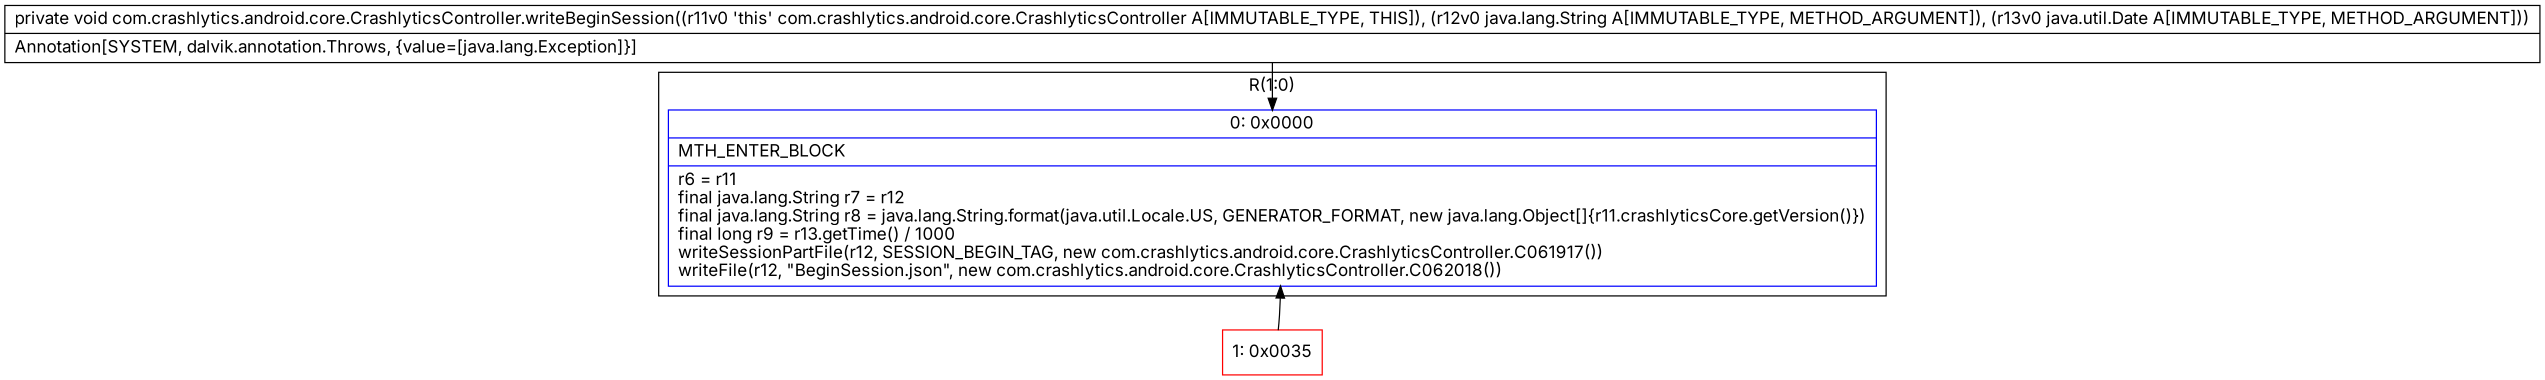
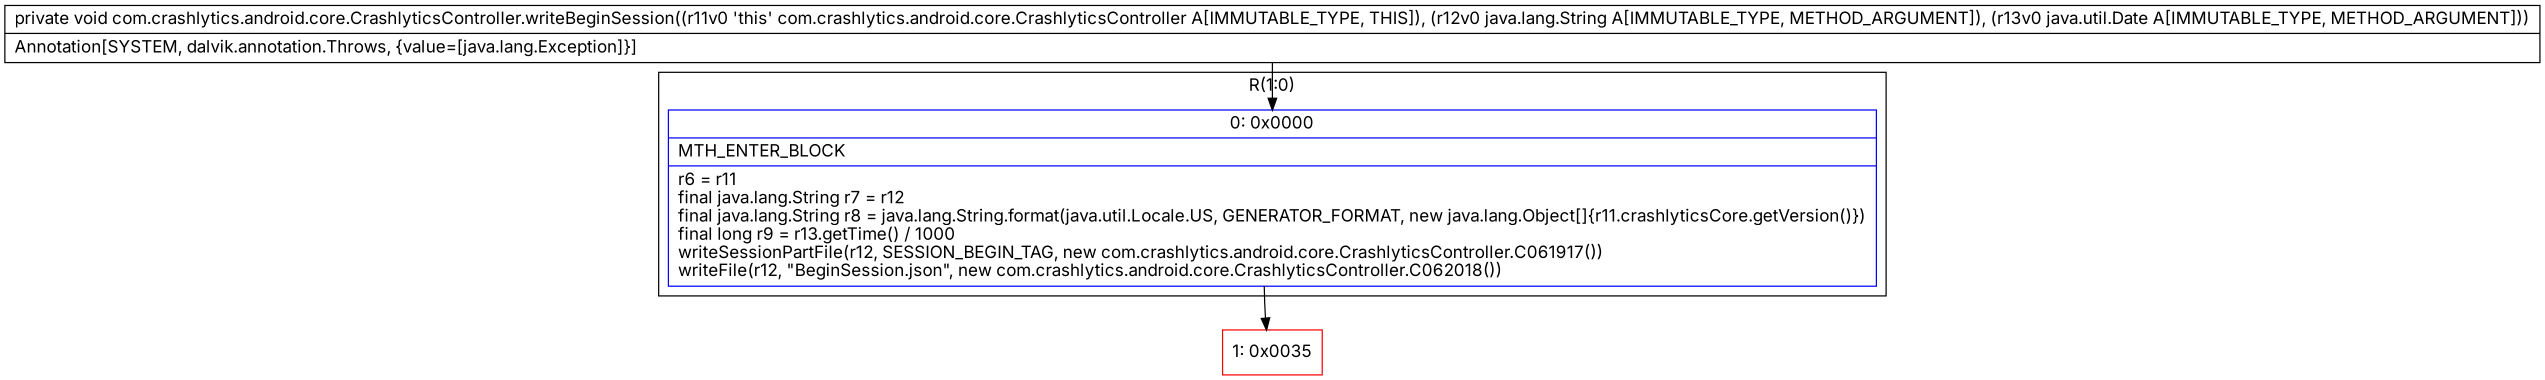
(1280, 314) -> (1265, 304)
